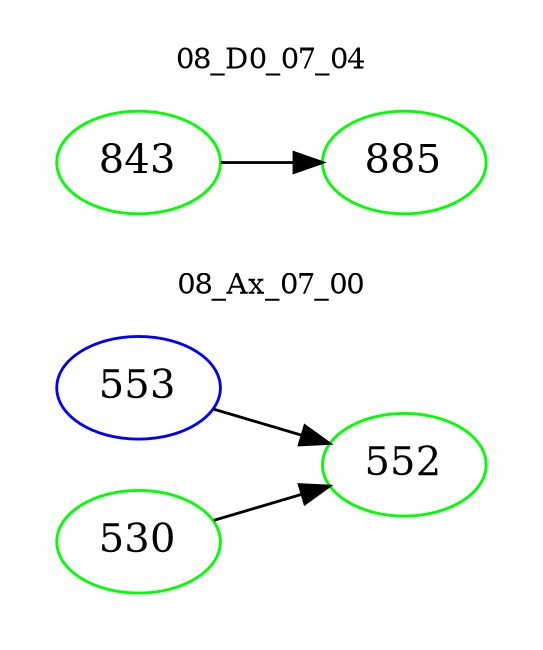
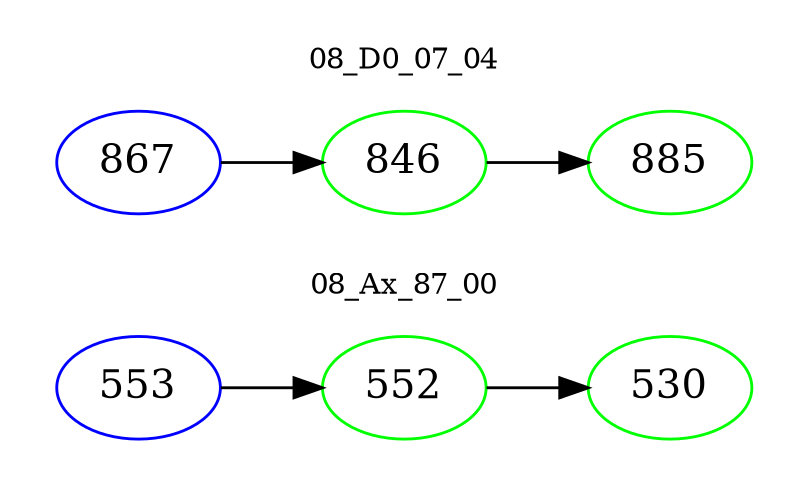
(139, 163) -> (404, 163)
none -> (139, 163)
(271, 287) -> (404, 287)
(258, 507) -> (523, 388)
